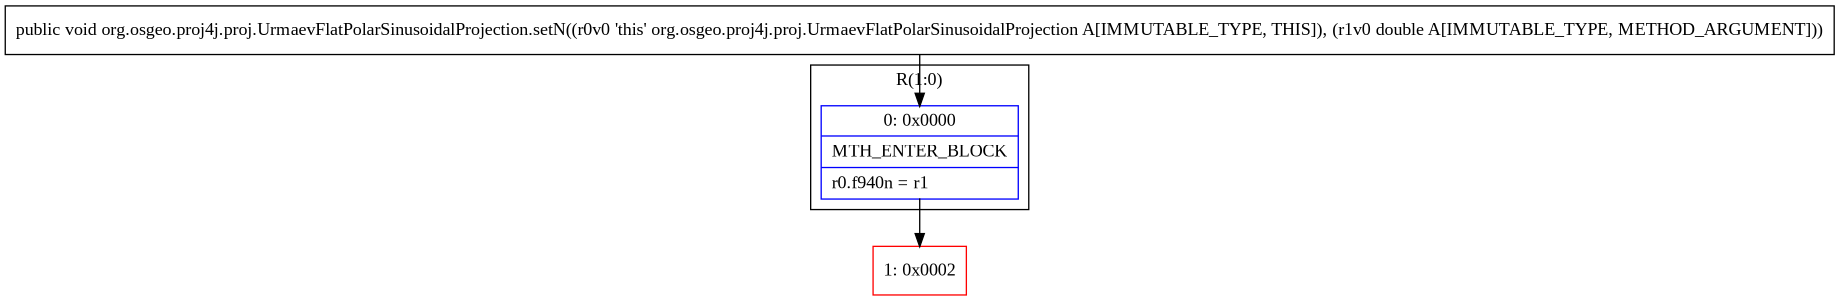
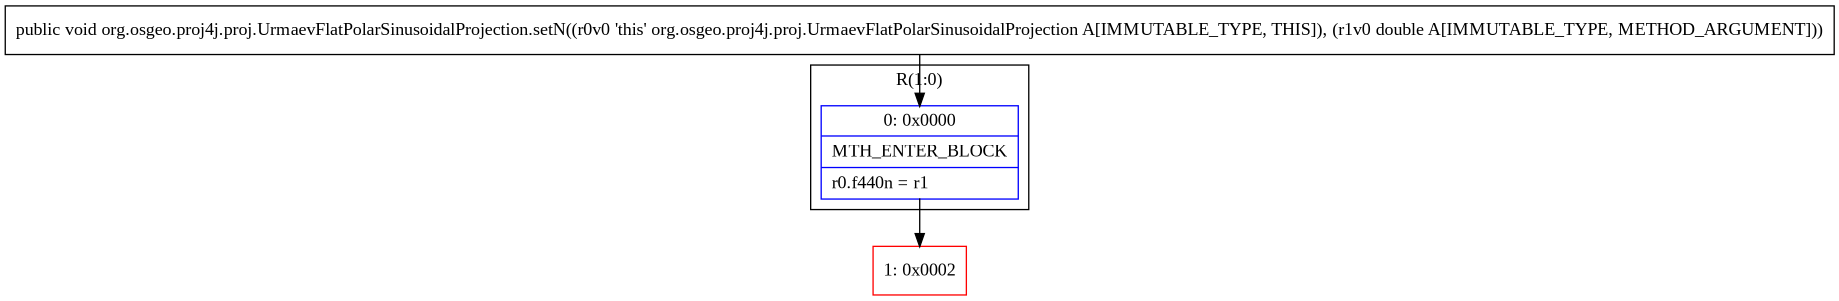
(880, 183) -> (880, 183)
